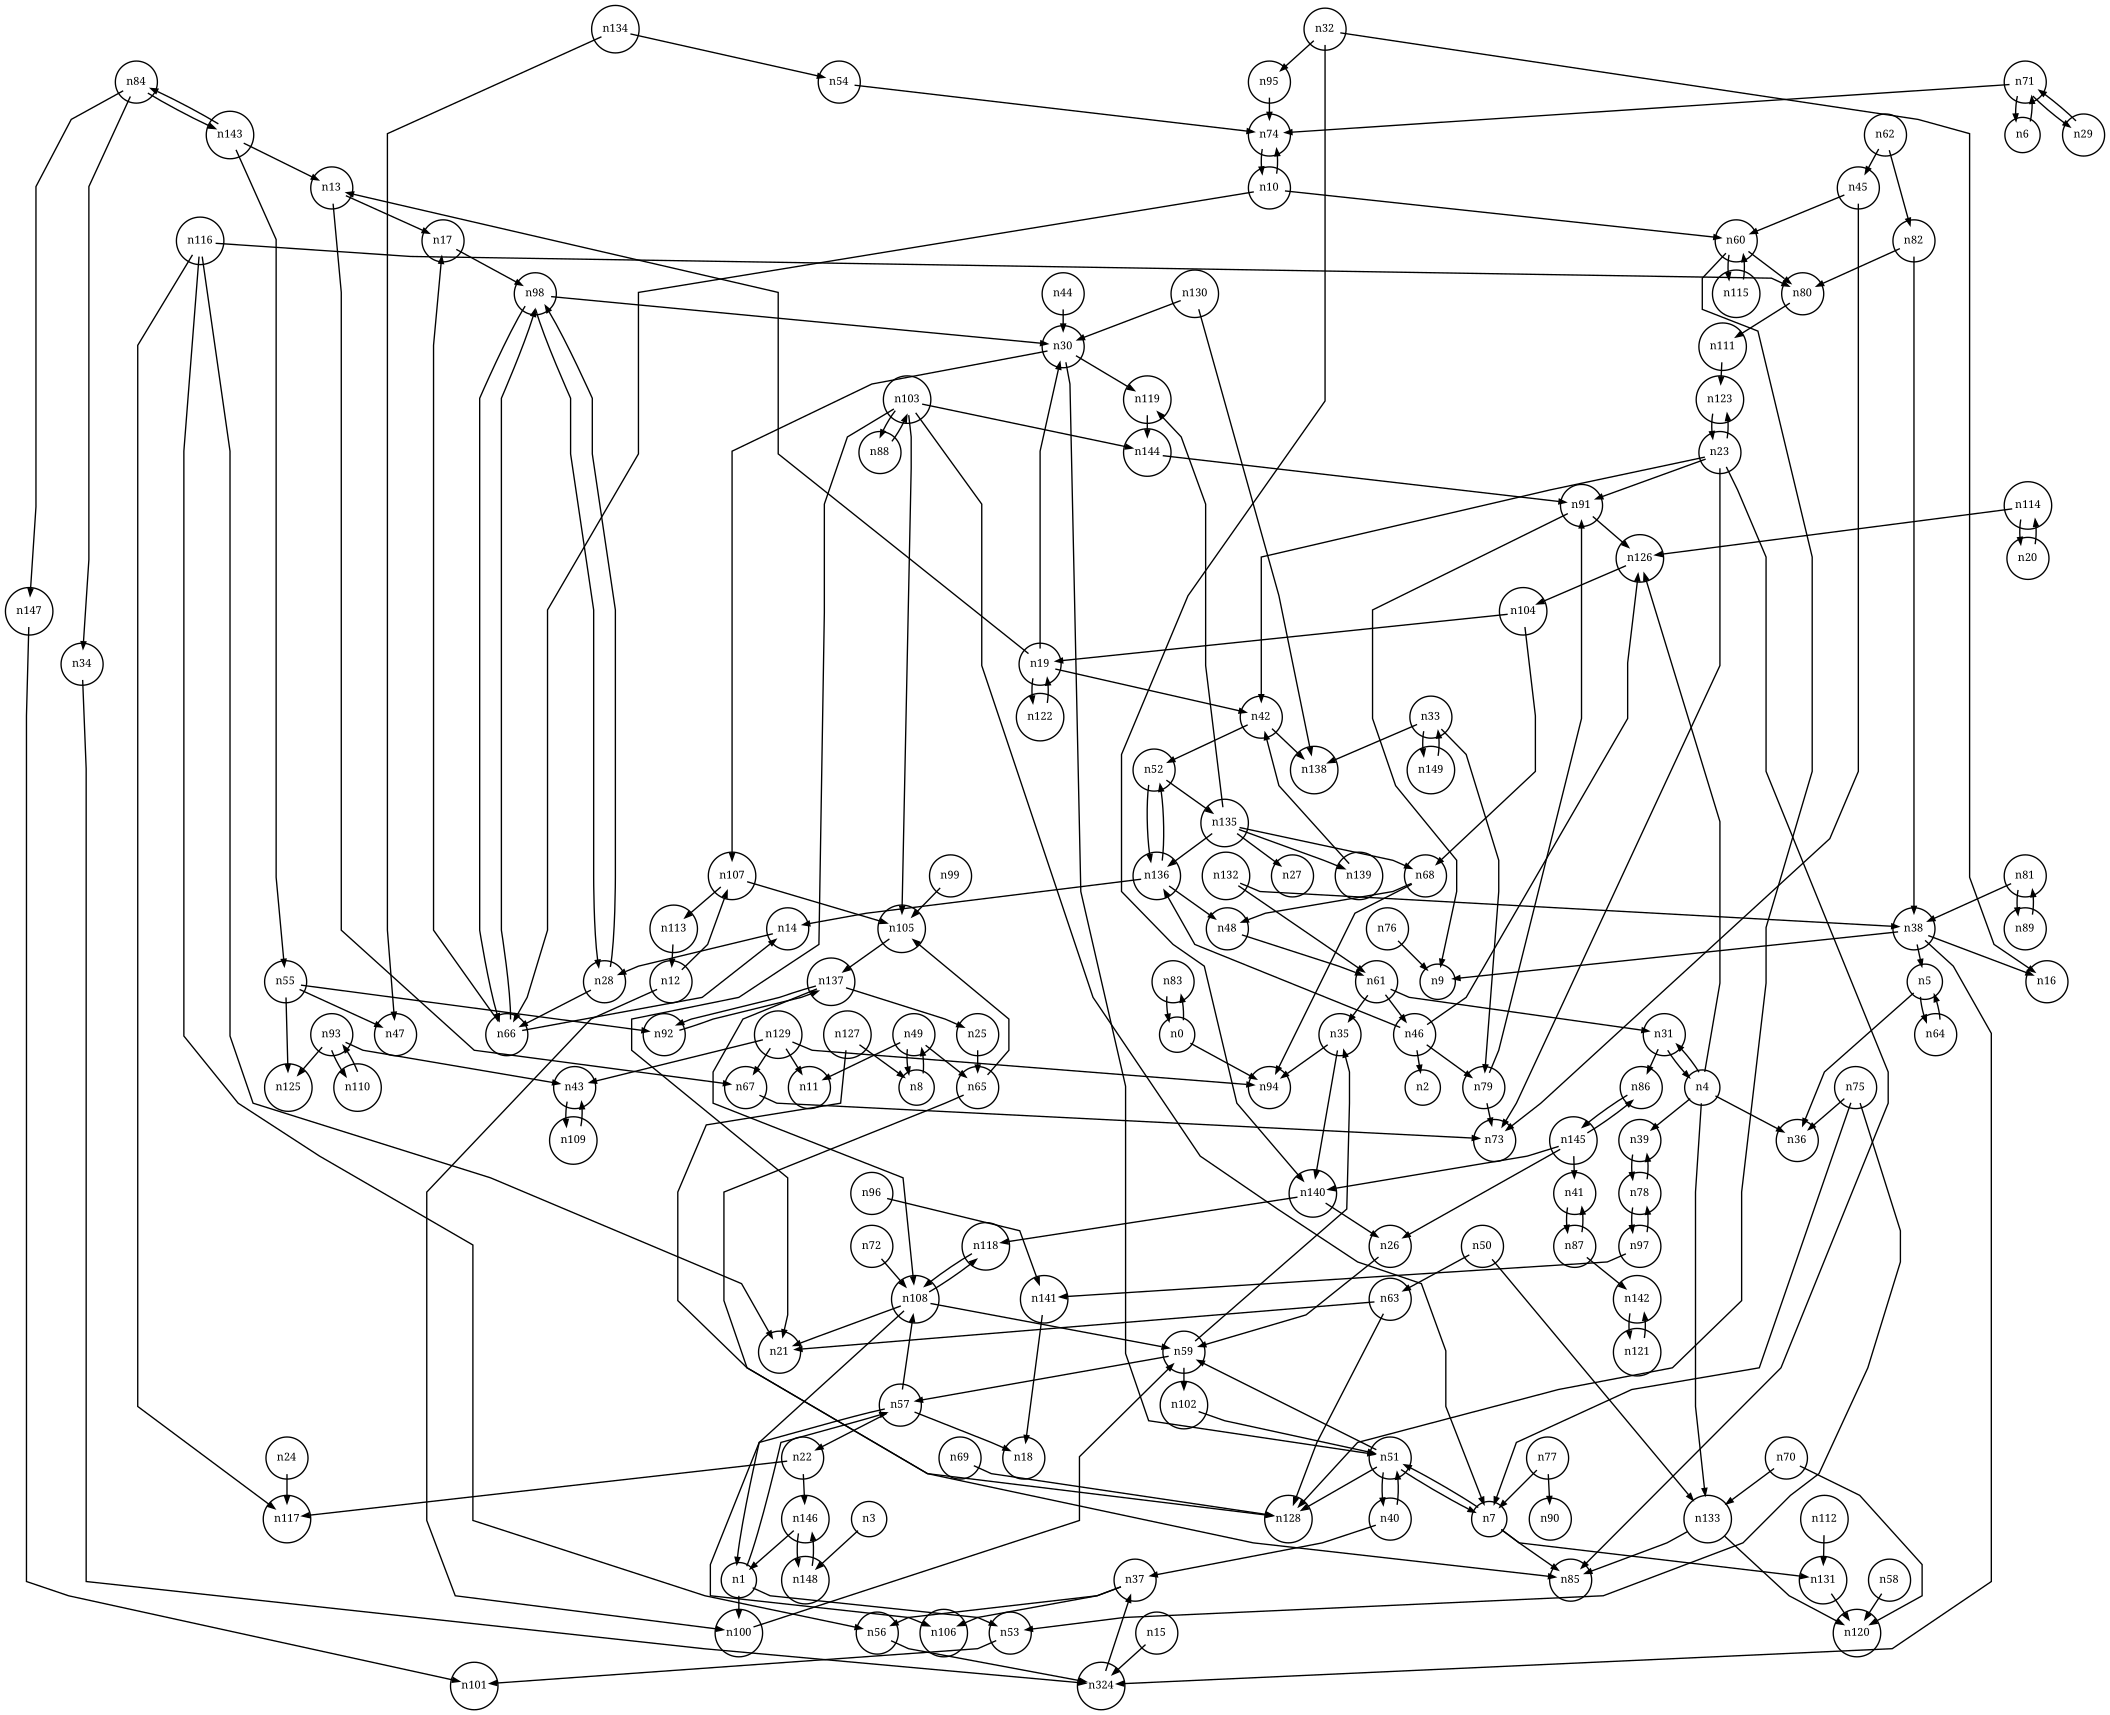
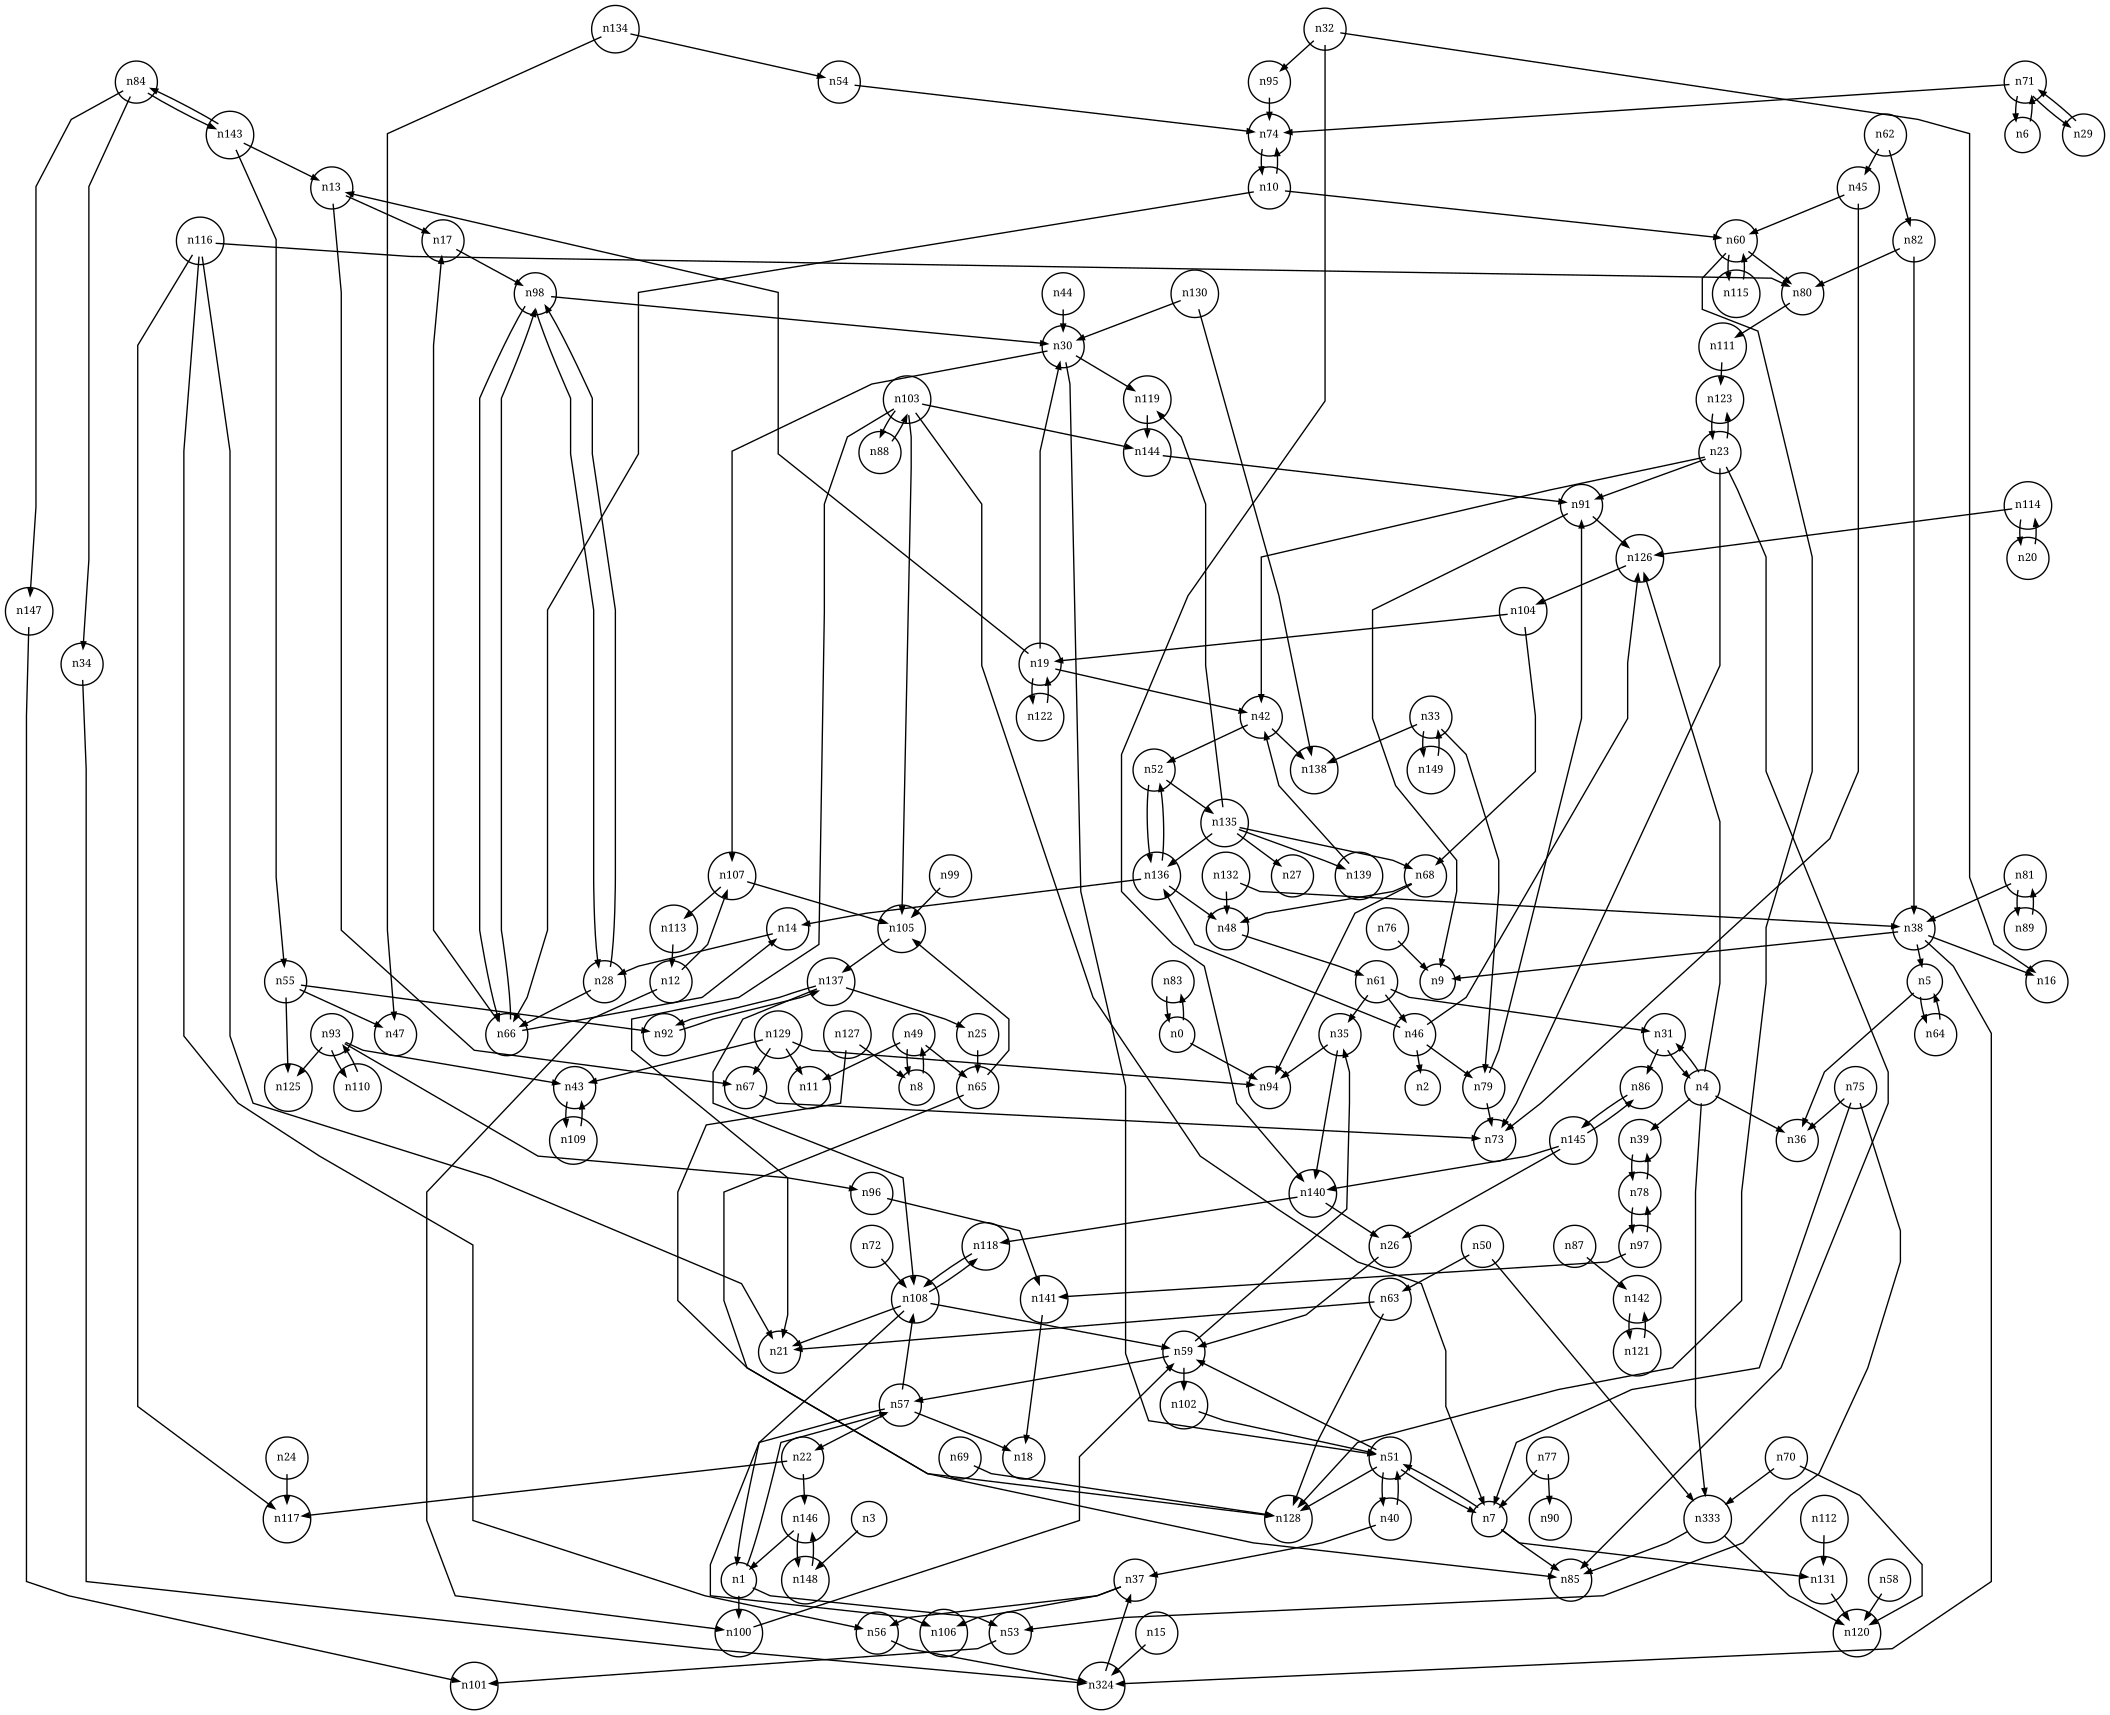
(1298, 927) -> (1227, 899)
none -> (582, 1160)
(1575, 1193) -> none
(1708, 1519) -> (1708, 1519)
